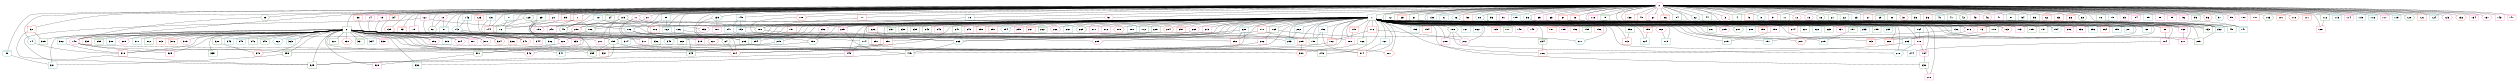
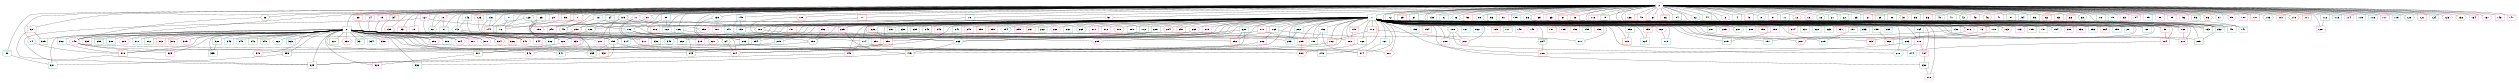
(1642, 22) -> (1883, 36)
(237, 49) -> (215, 46)
